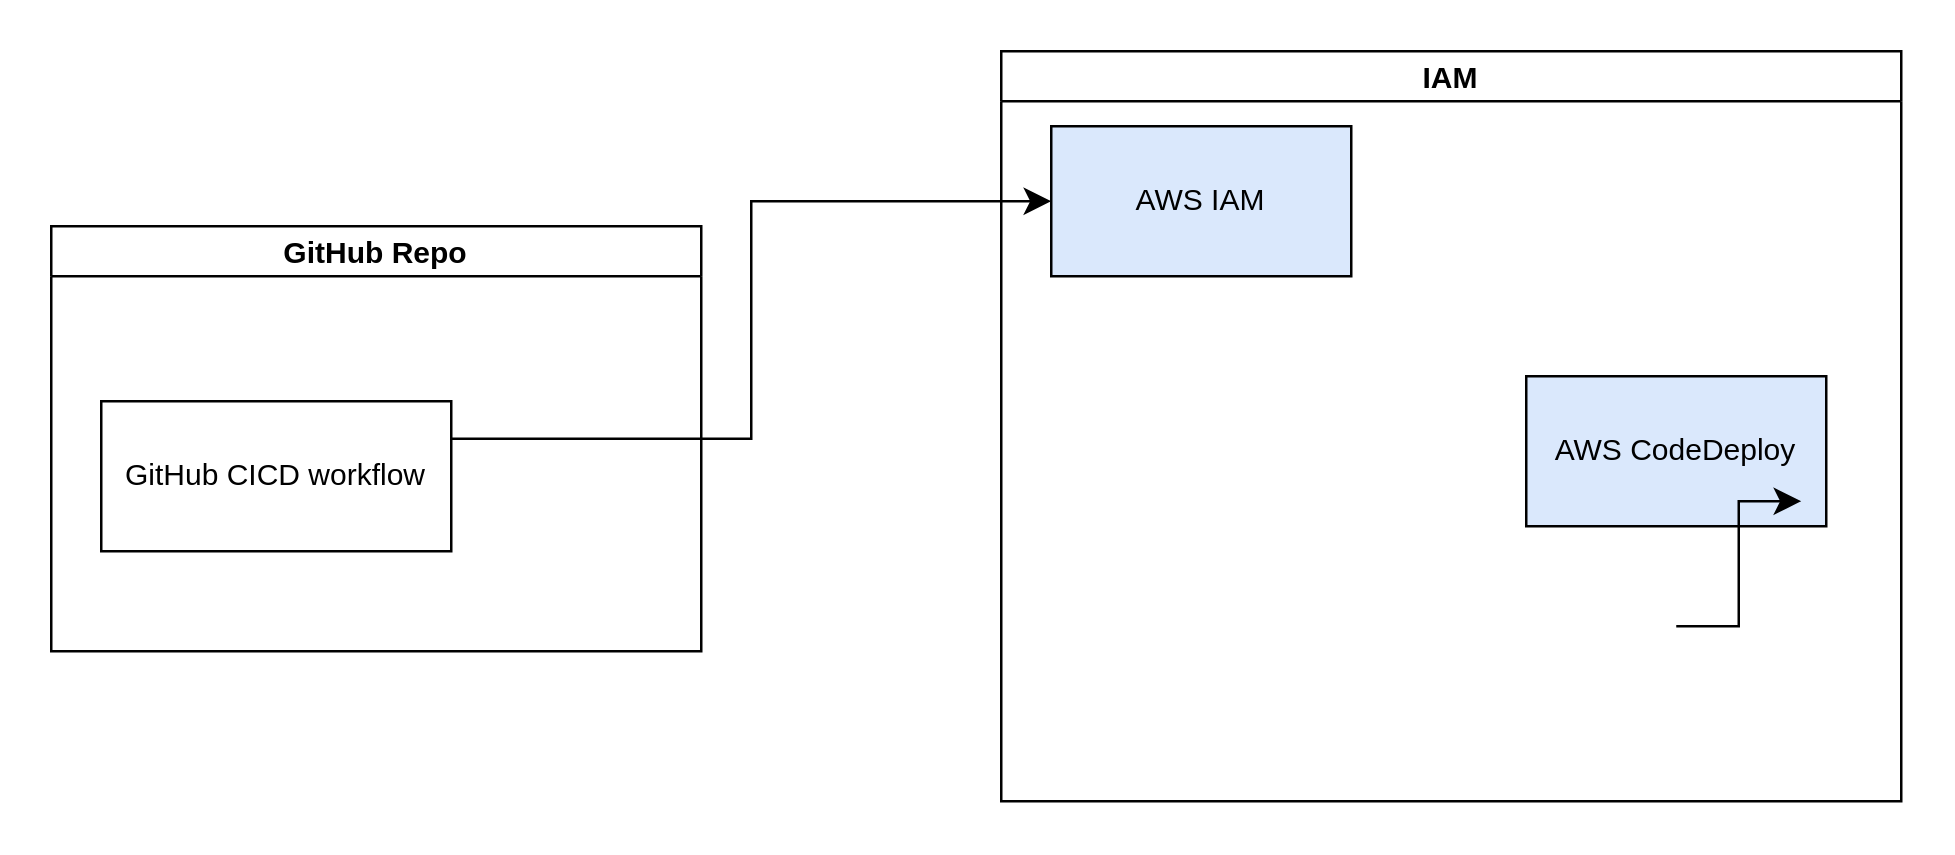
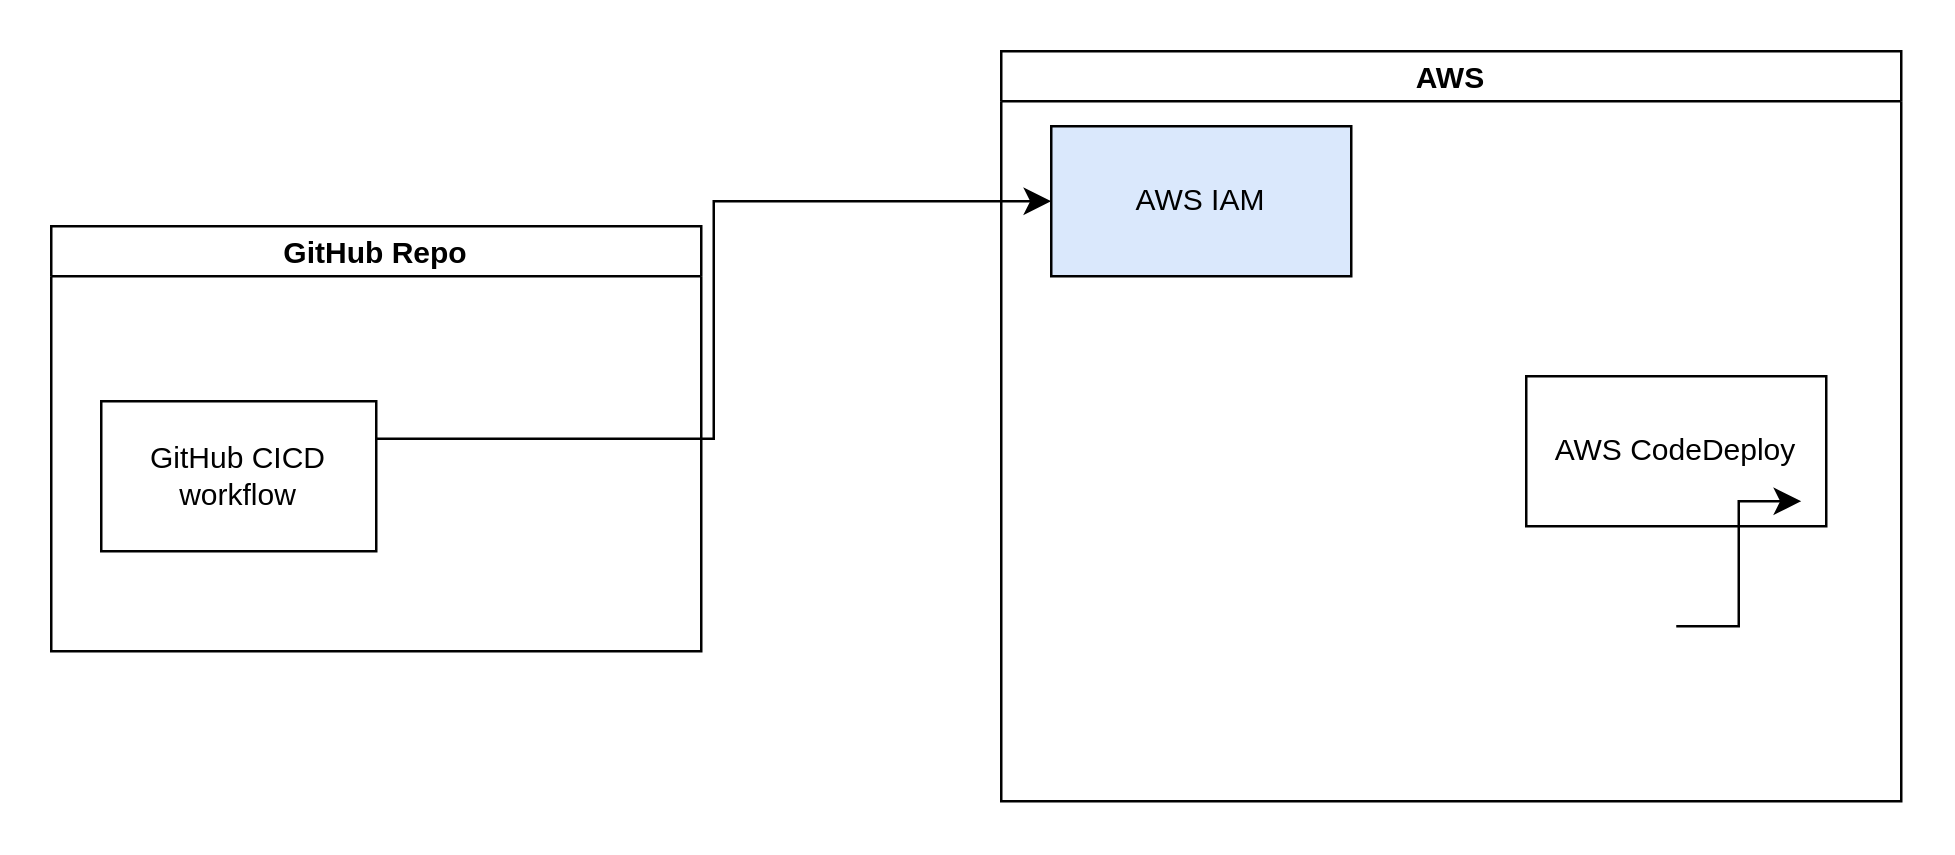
(1450, 78) -> (1450, 78)
(1676, 451) -> (1676, 451)
(276, 476) -> (239, 476)
